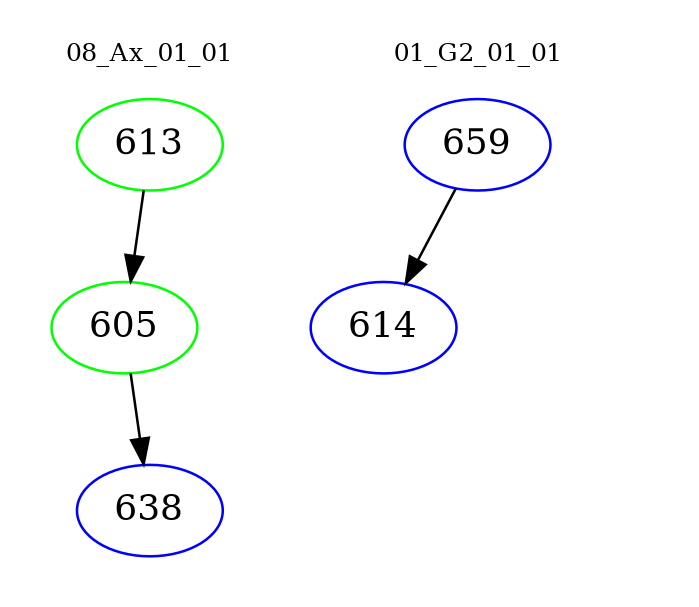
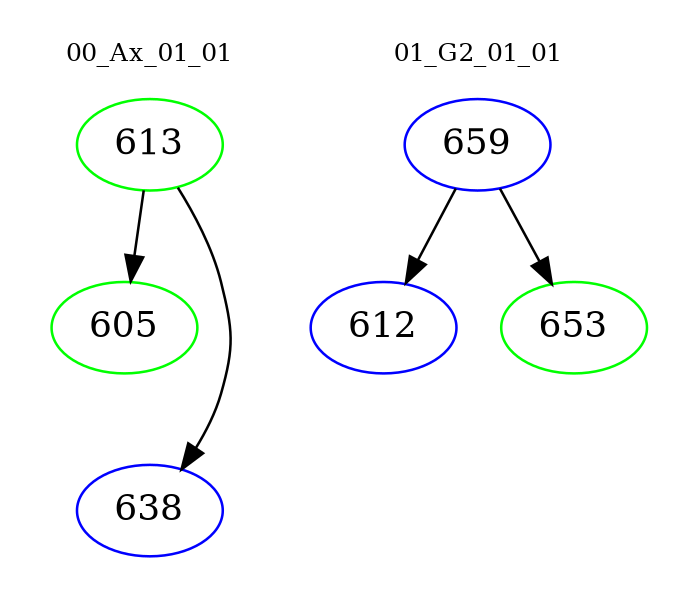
(150, 55) -> (150, 55)
(384, 328) -> (384, 328)
none -> (574, 328)
(135, 406) -> (228, 316)
